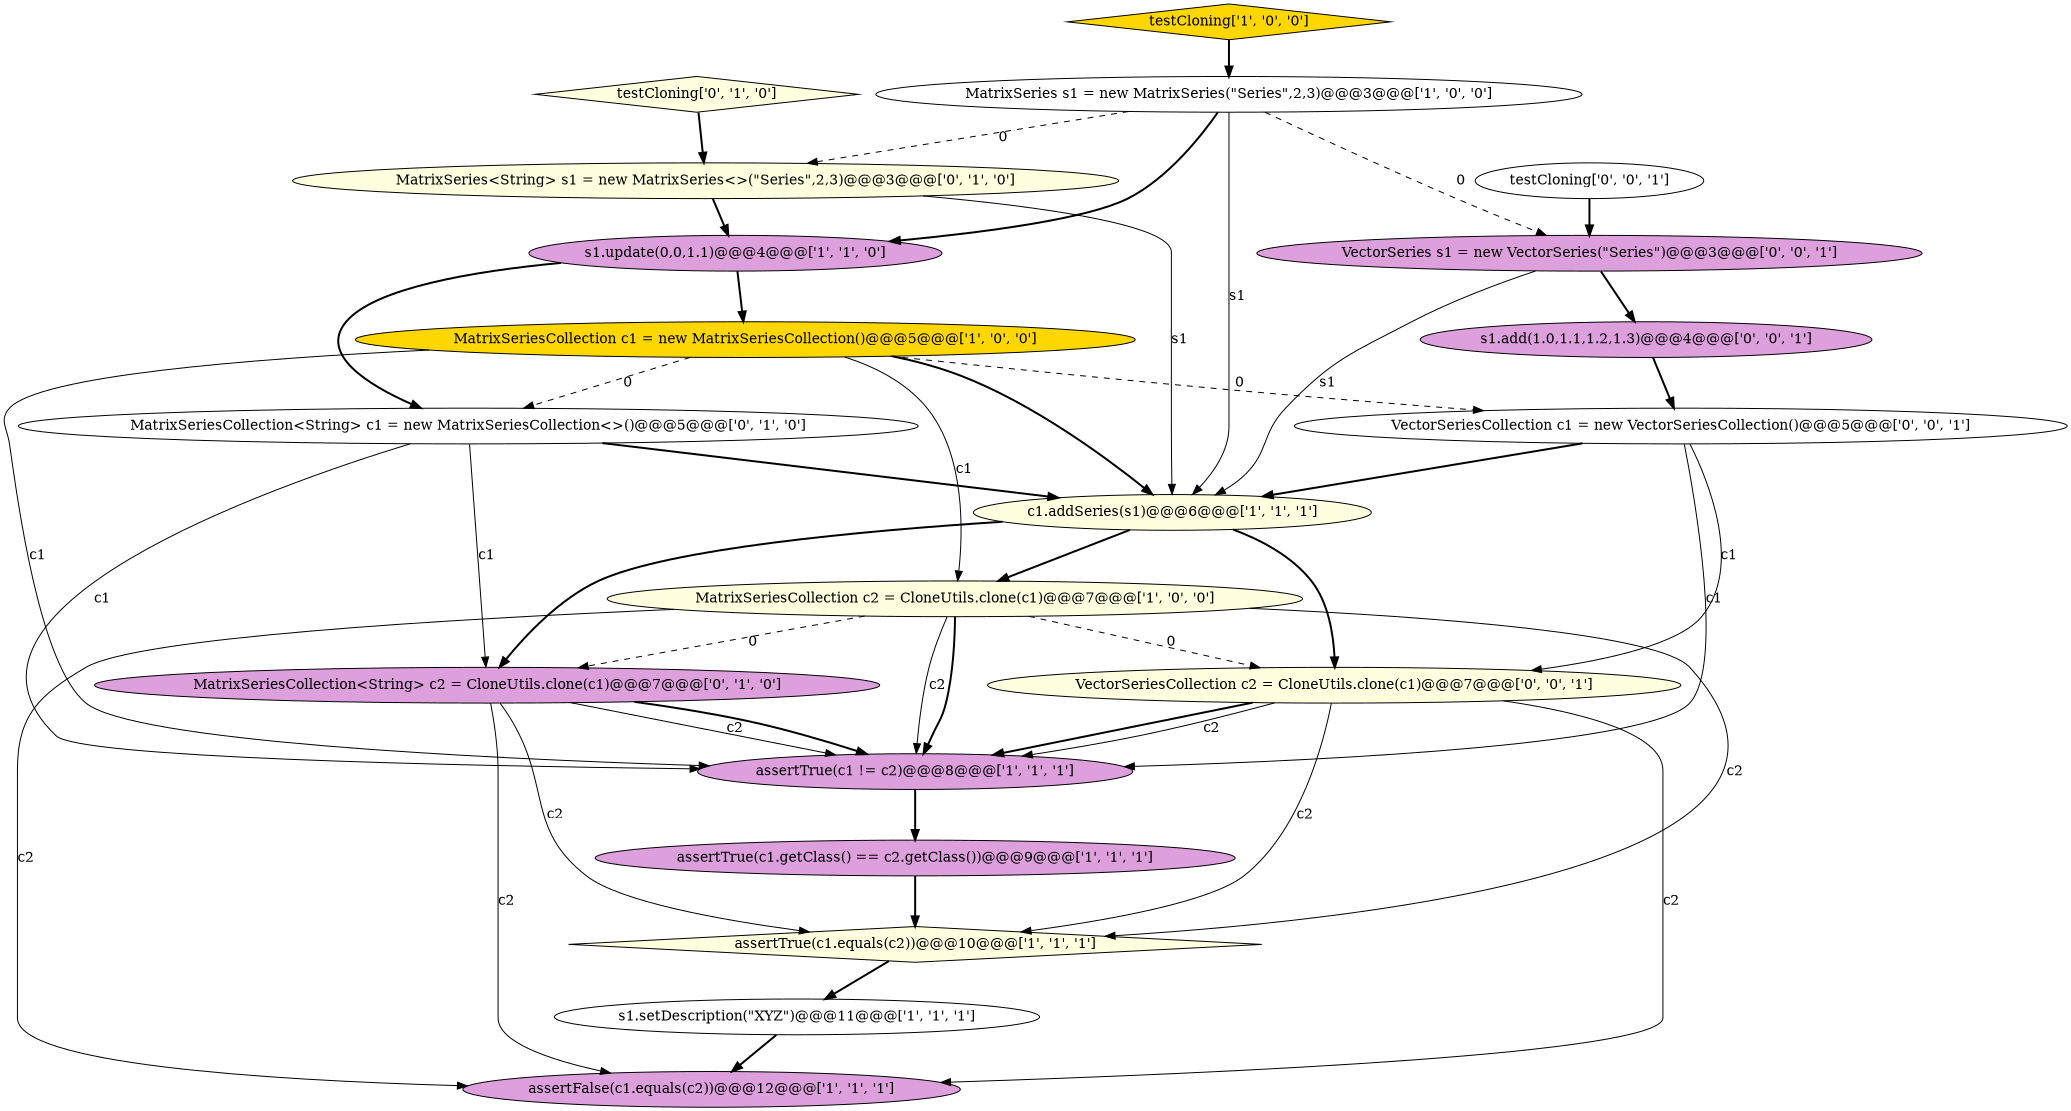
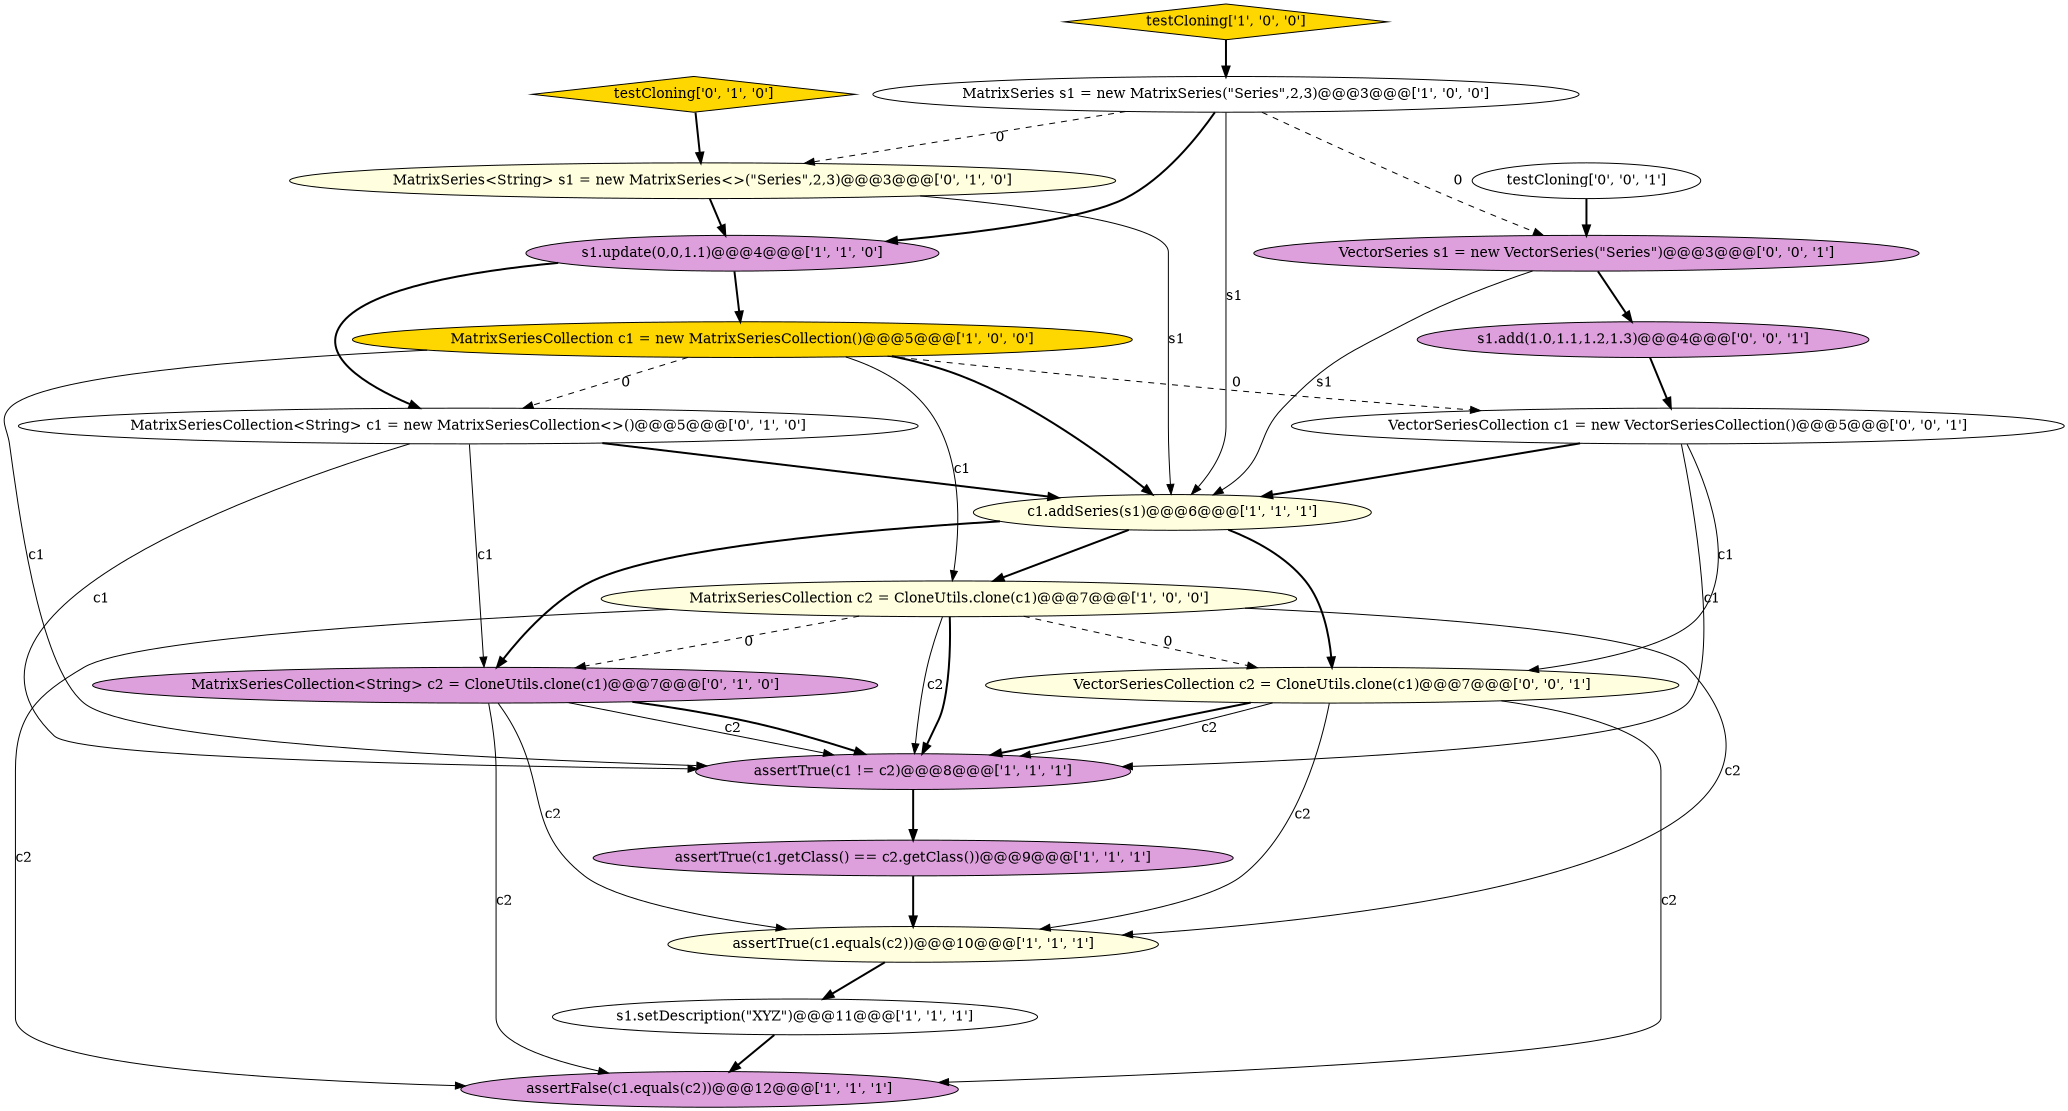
(697, 94) -> (694, 94)
(915, 944) -> (913, 944)
